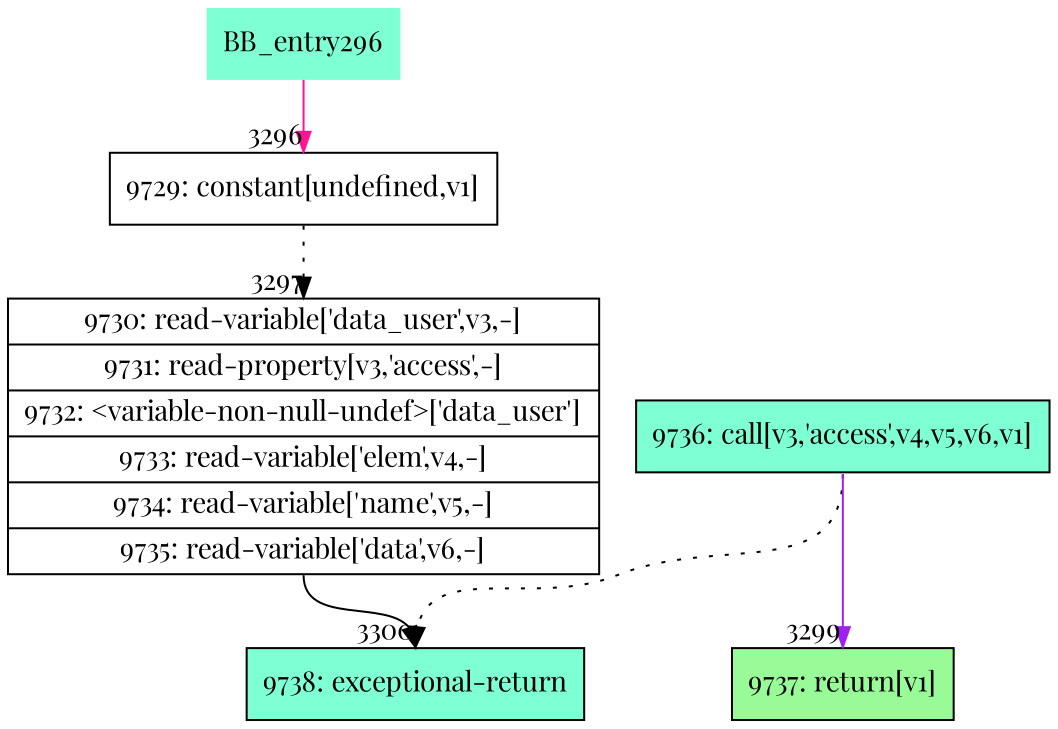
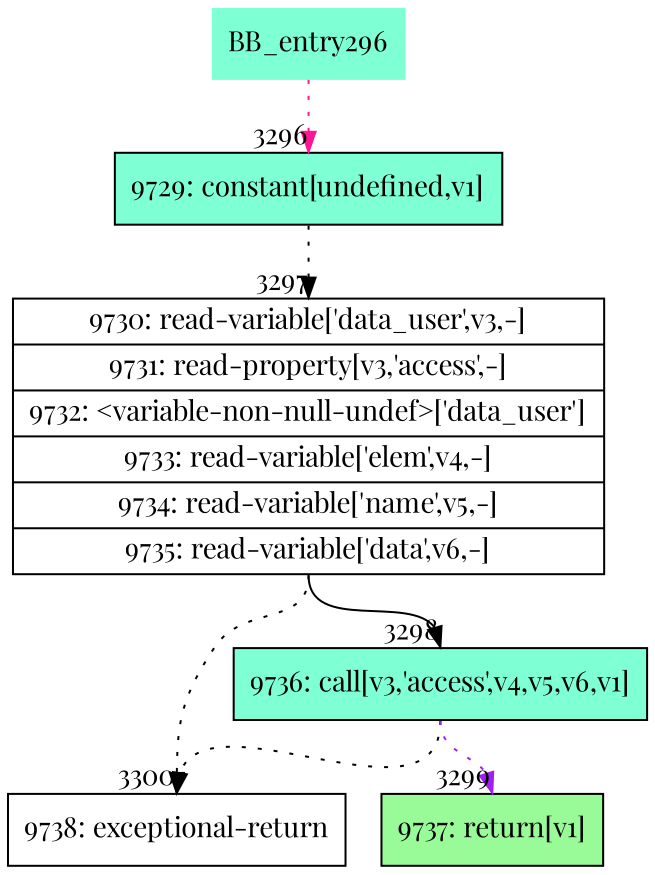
(304, 106) -> (309, 106)
(304, 189) -> (309, 189)
(843, 551) -> (458, 751)
(349, 610) -> (213, 650)
none -> (364, 611)
(415, 684) -> (177, 830)
